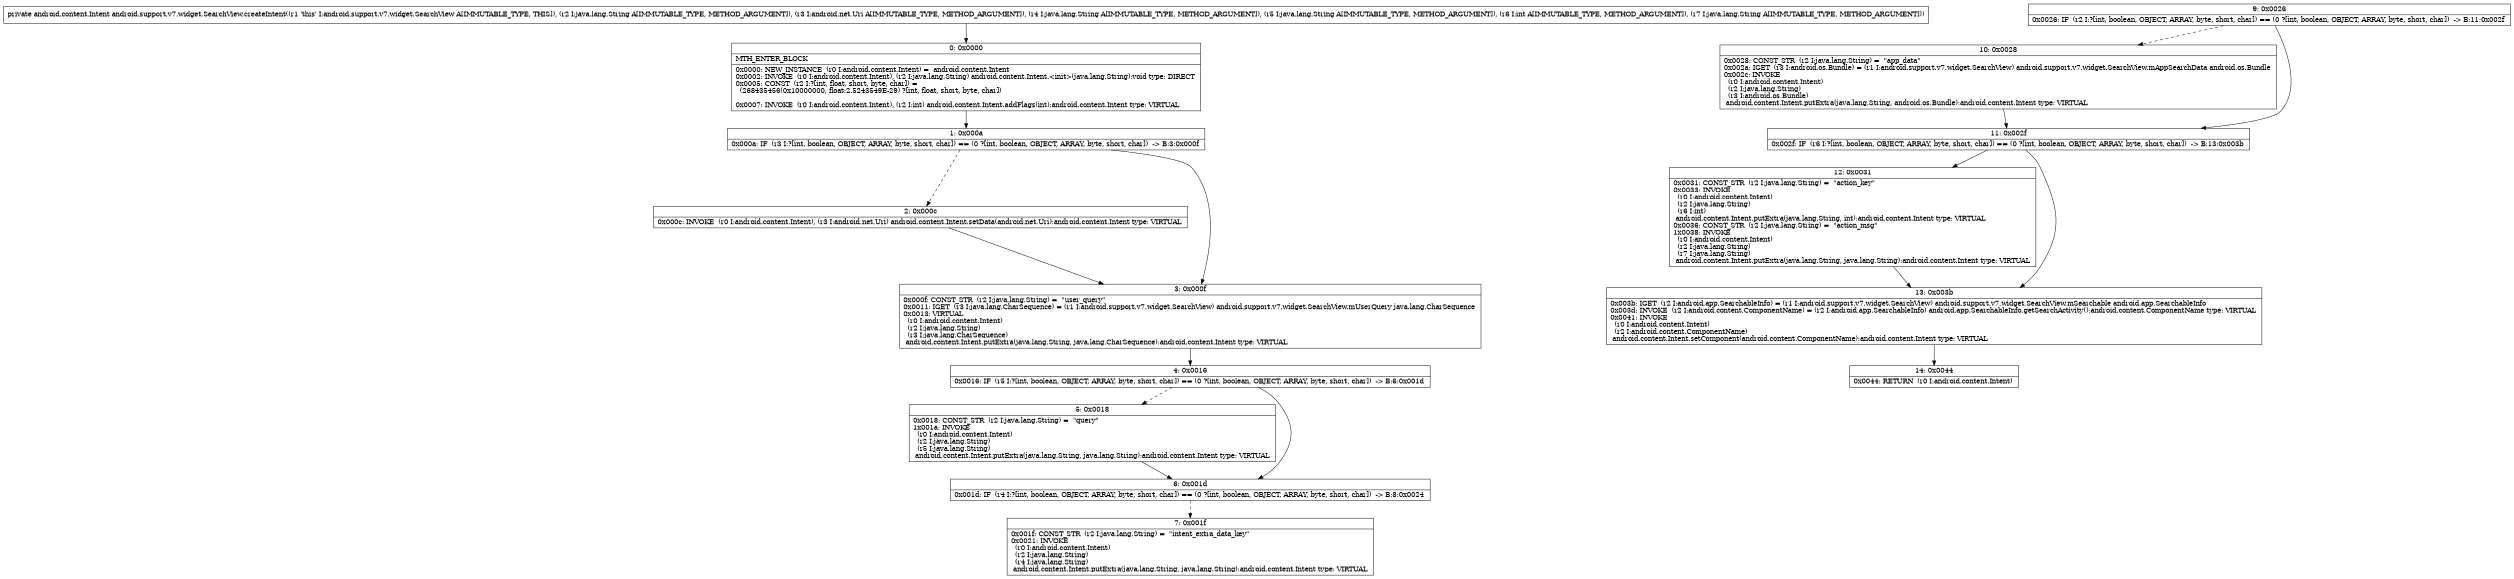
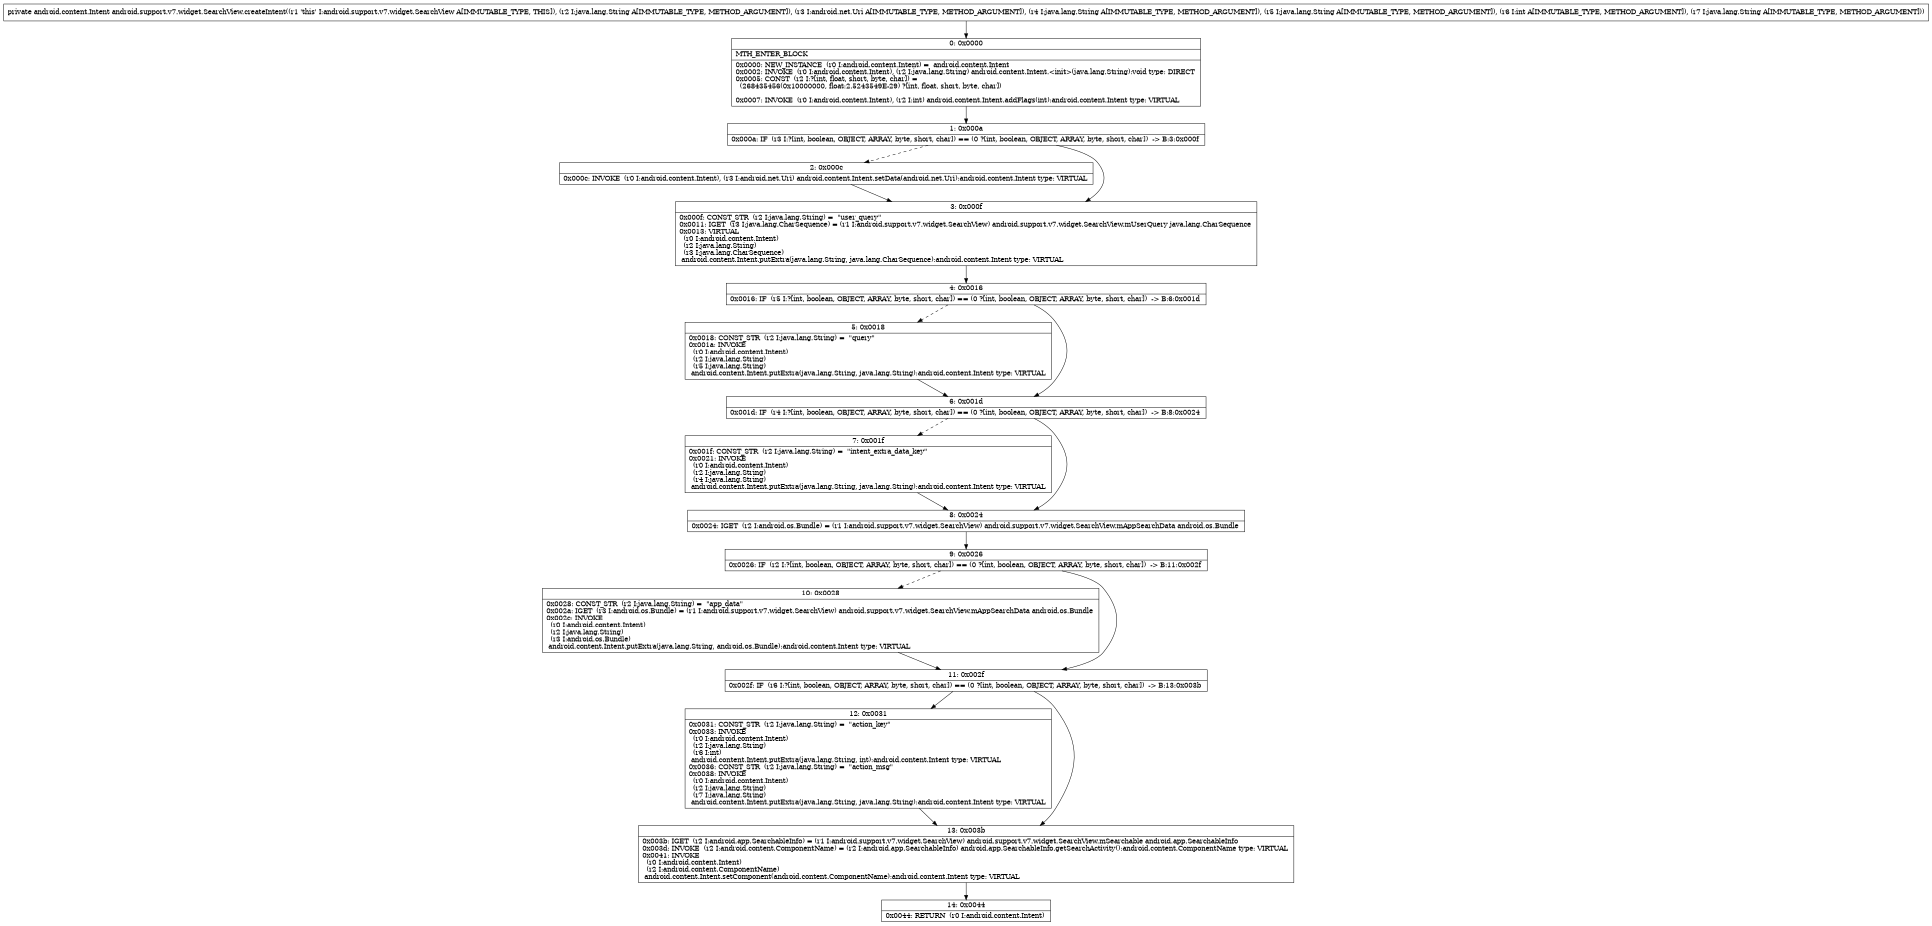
(1704, 233) -> (720, 774)
(944, 428) -> (719, 345)
none -> (966, 521)
